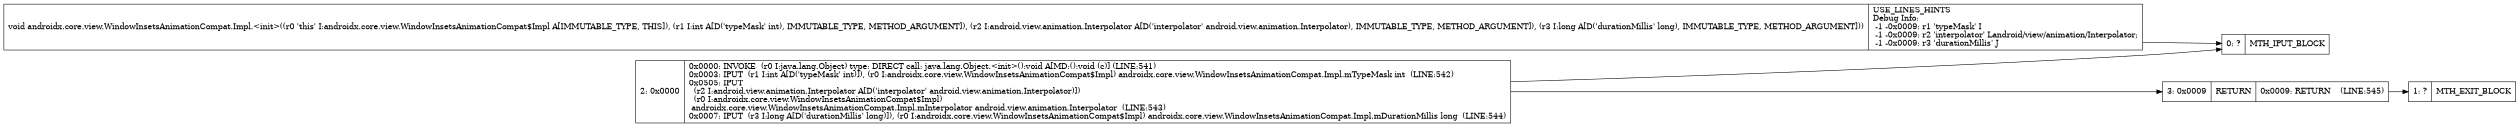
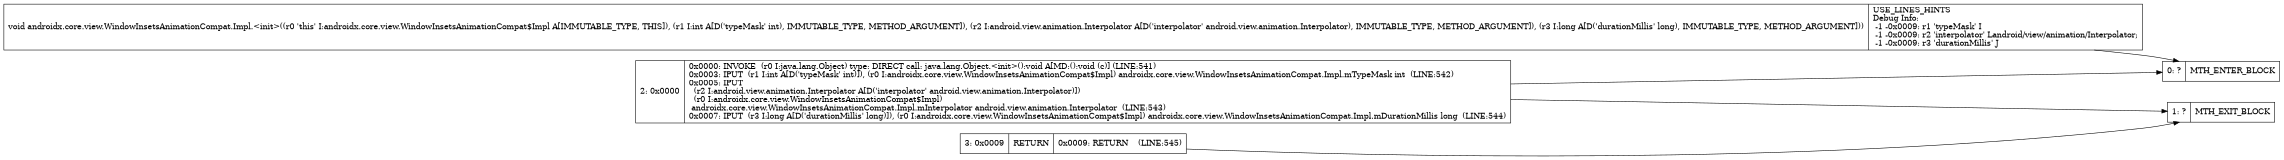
(2287, 44) -> (2233, 71)
(718, 83) -> (718, 83)
(1834, 92) -> (1836, 105)
